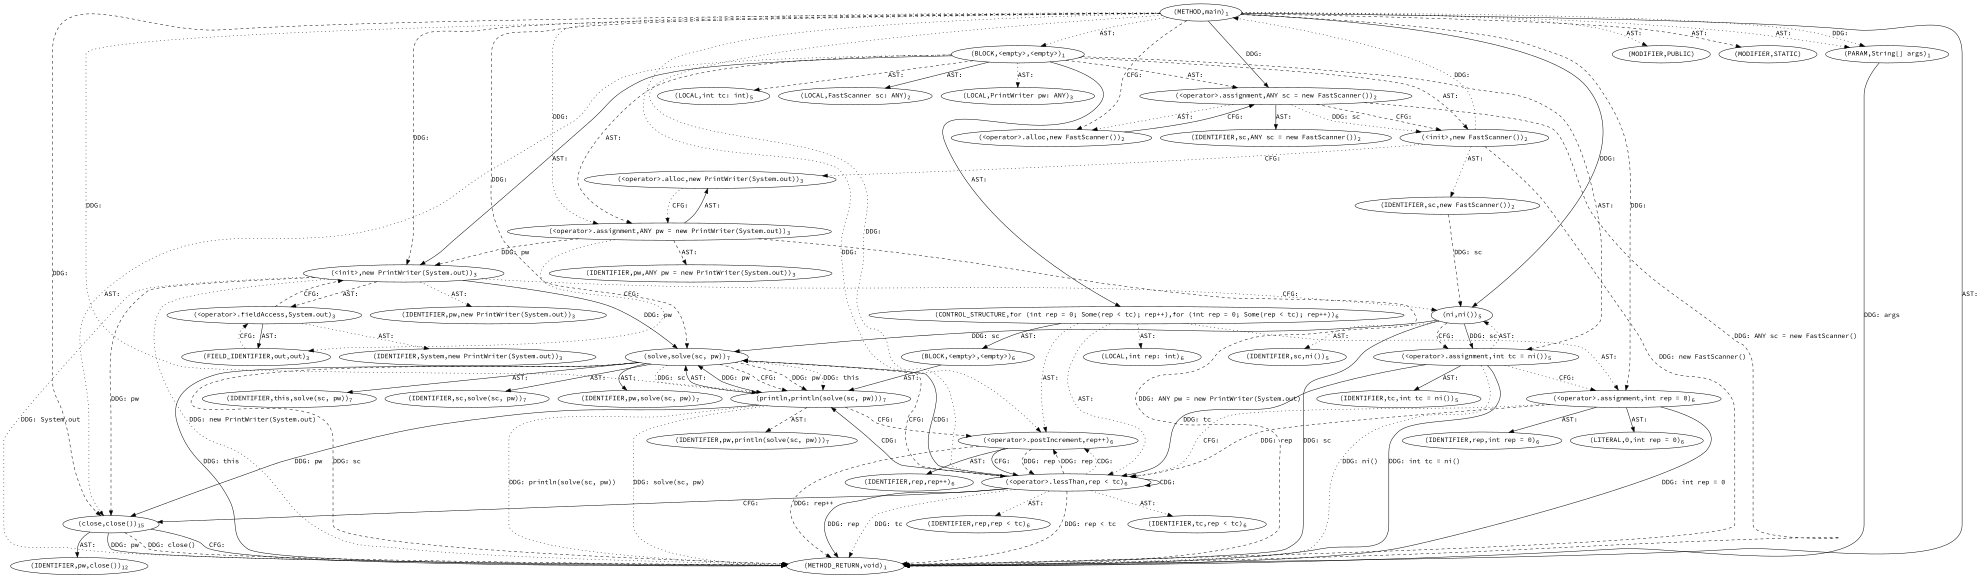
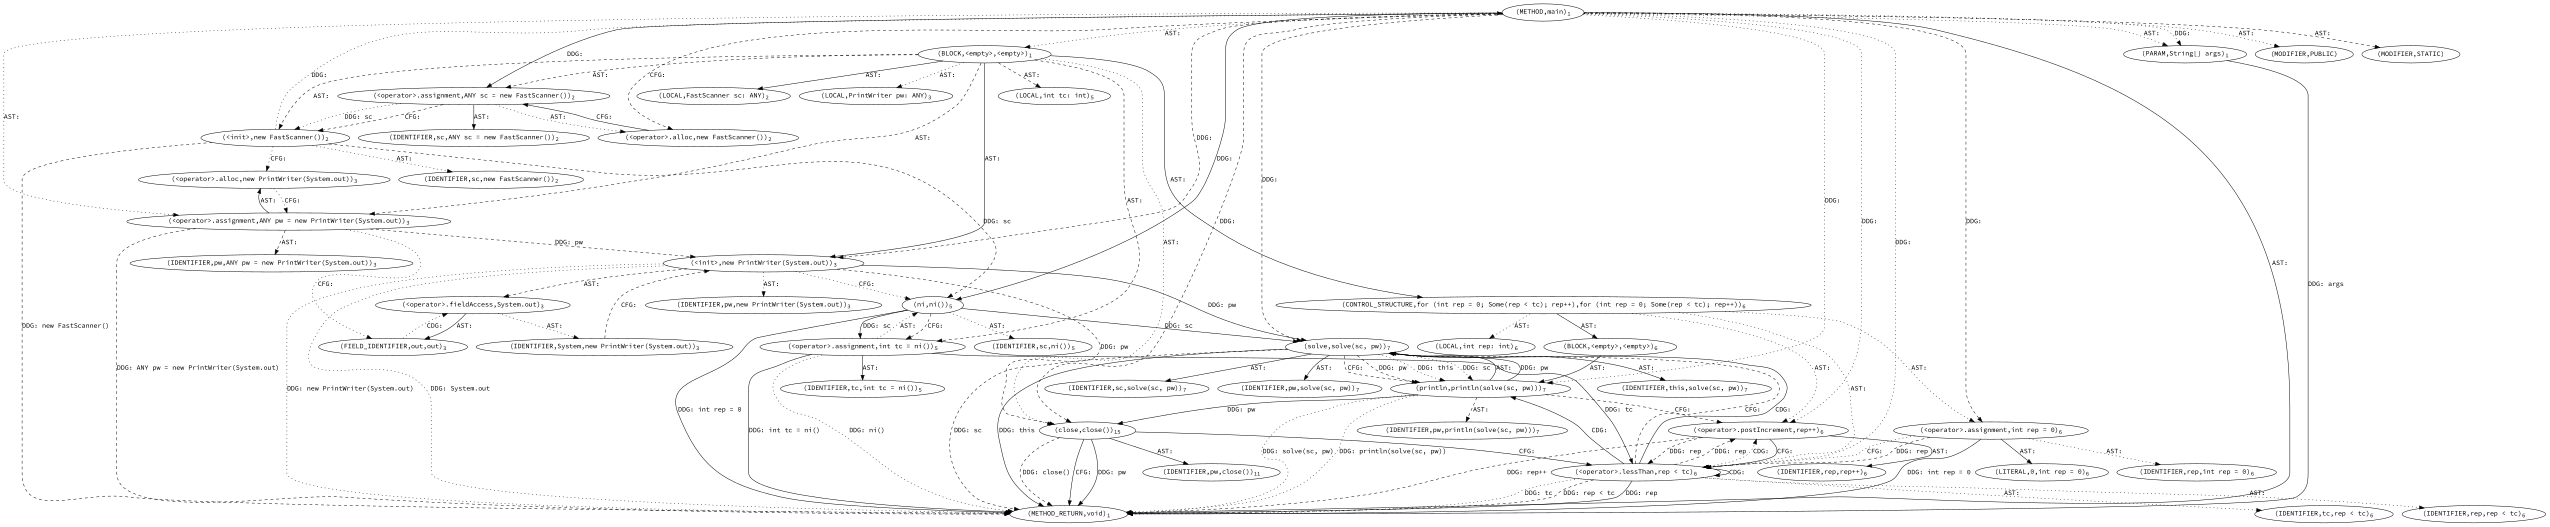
(563, 117) -> (14, 117)
(1454, 258) -> (711, 172)
(305, 290) -> (639, 287)
(250, 336) -> (437, 326)
(1548, 377) -> none
(1555, 419) -> (2092, 451)
(1317, 441) -> (710, 410)
(585, 506) -> (1361, 441)
(1752, 539) -> none
(125, 565) -> (1257, 472)
